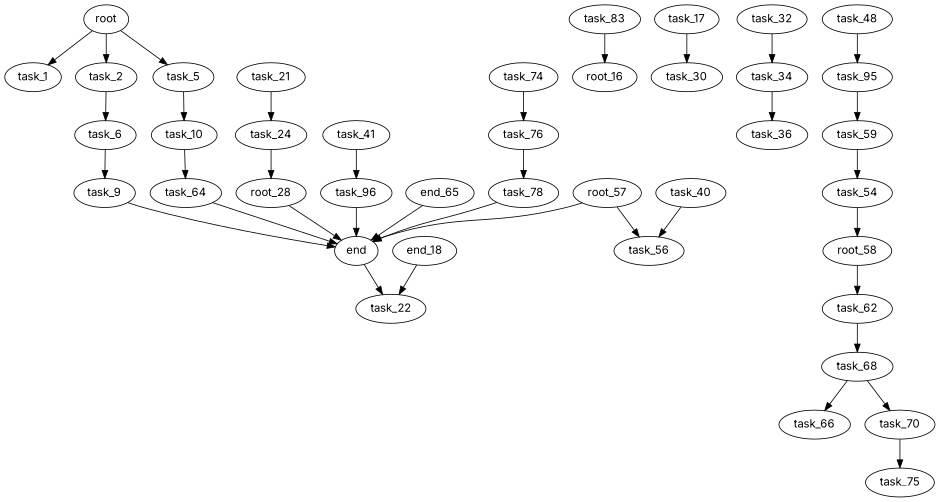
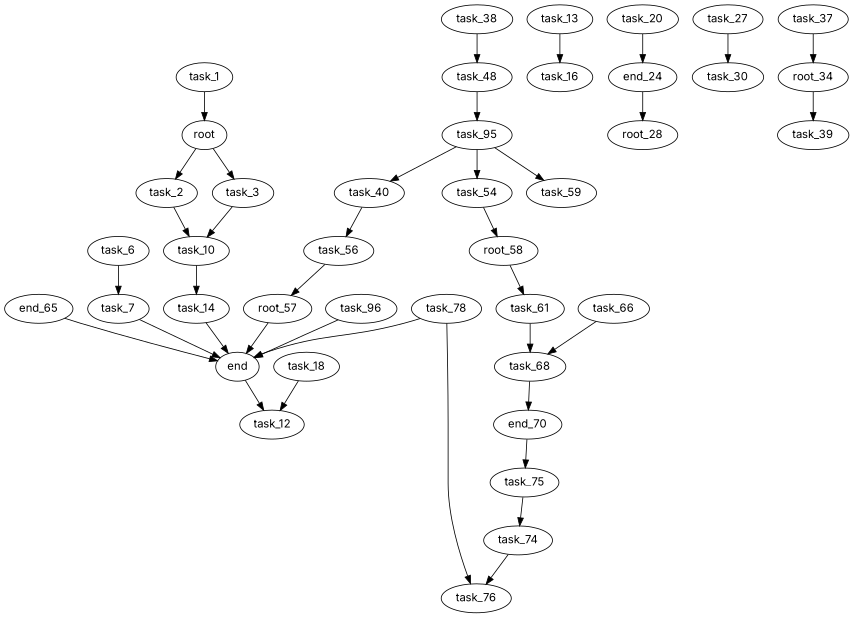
none -> (477, 19)
(605, 19) -> (560, 19)
(687, 19) -> (728, 19)
(772, 19) -> (813, 19)
(73, 45) -> (204, 102)
(183, 77) -> (243, 193)
(271, 77) -> (643, 19)
(605, 77) -> (560, 77)
(772, 77) -> (813, 77)
(106, 102) -> (180, 218)
(271, 135) -> (643, 77)
(356, 135) -> none
(772, 135) -> (813, 135)
(524, 160) -> (448, 451)
(857, 160) -> (477, 160)
none -> (427, 162)
(105, 193) -> (118, 309)
(186, 193) -> (196, 309)
(626, 219) -> (311, 277)
(312, 221) -> none
(425, 251) -> (307, 367)
(391, 309) -> (272, 425)
(857, 309) -> (530, 309)
(838, 392) -> (575, 335)
(900, 425) -> (528, 425)
none -> (522, 508)
